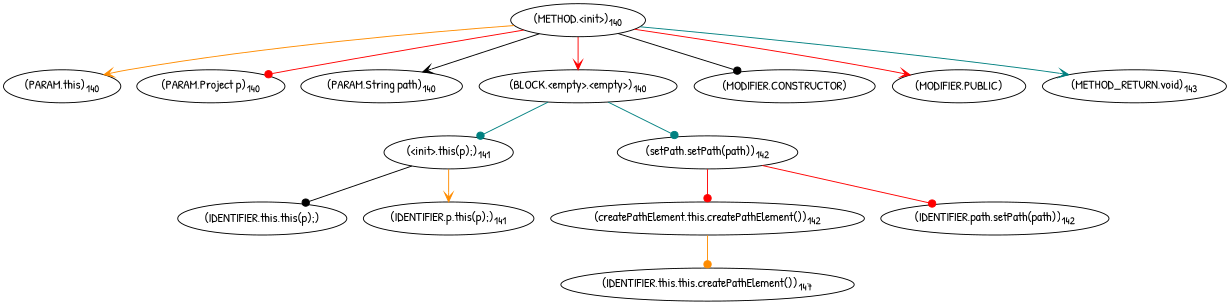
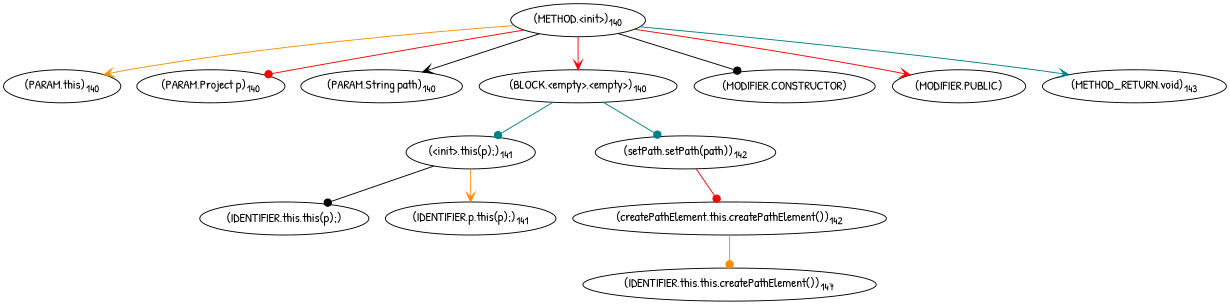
(995, 218) -> none
